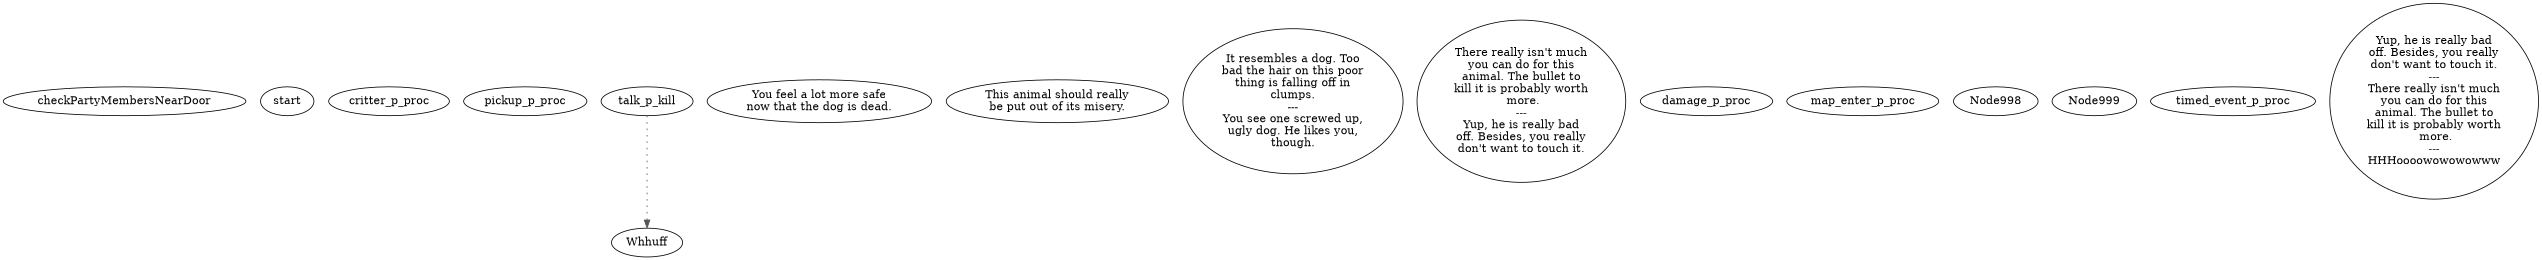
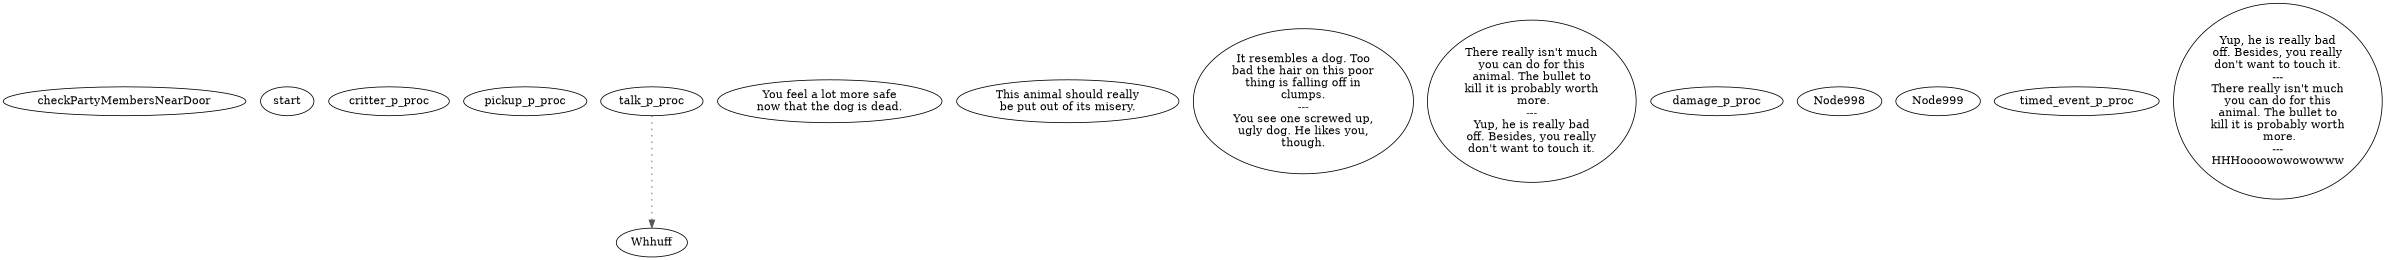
(647, 101) -> (652, 101)
(1863, 101) -> none
